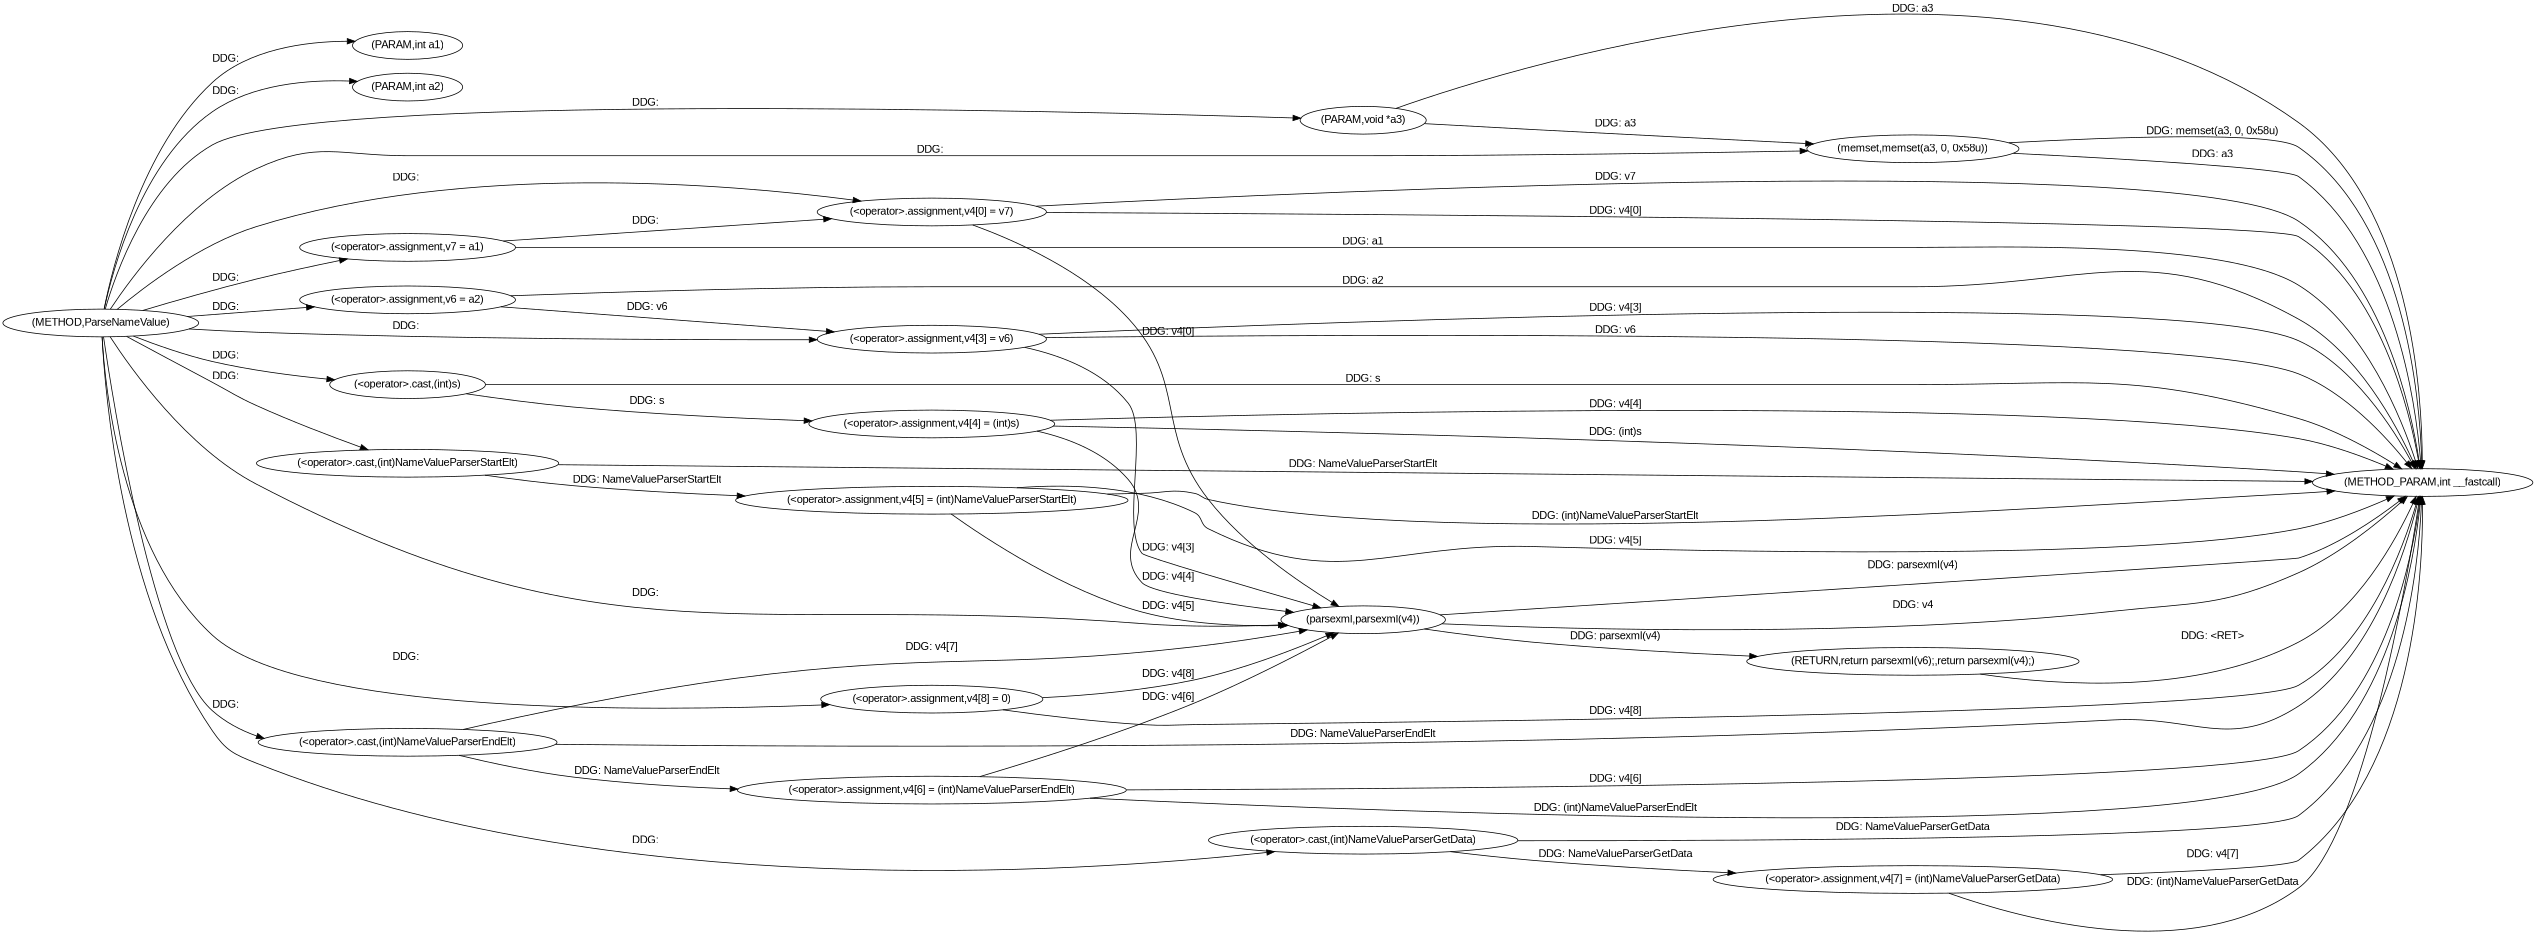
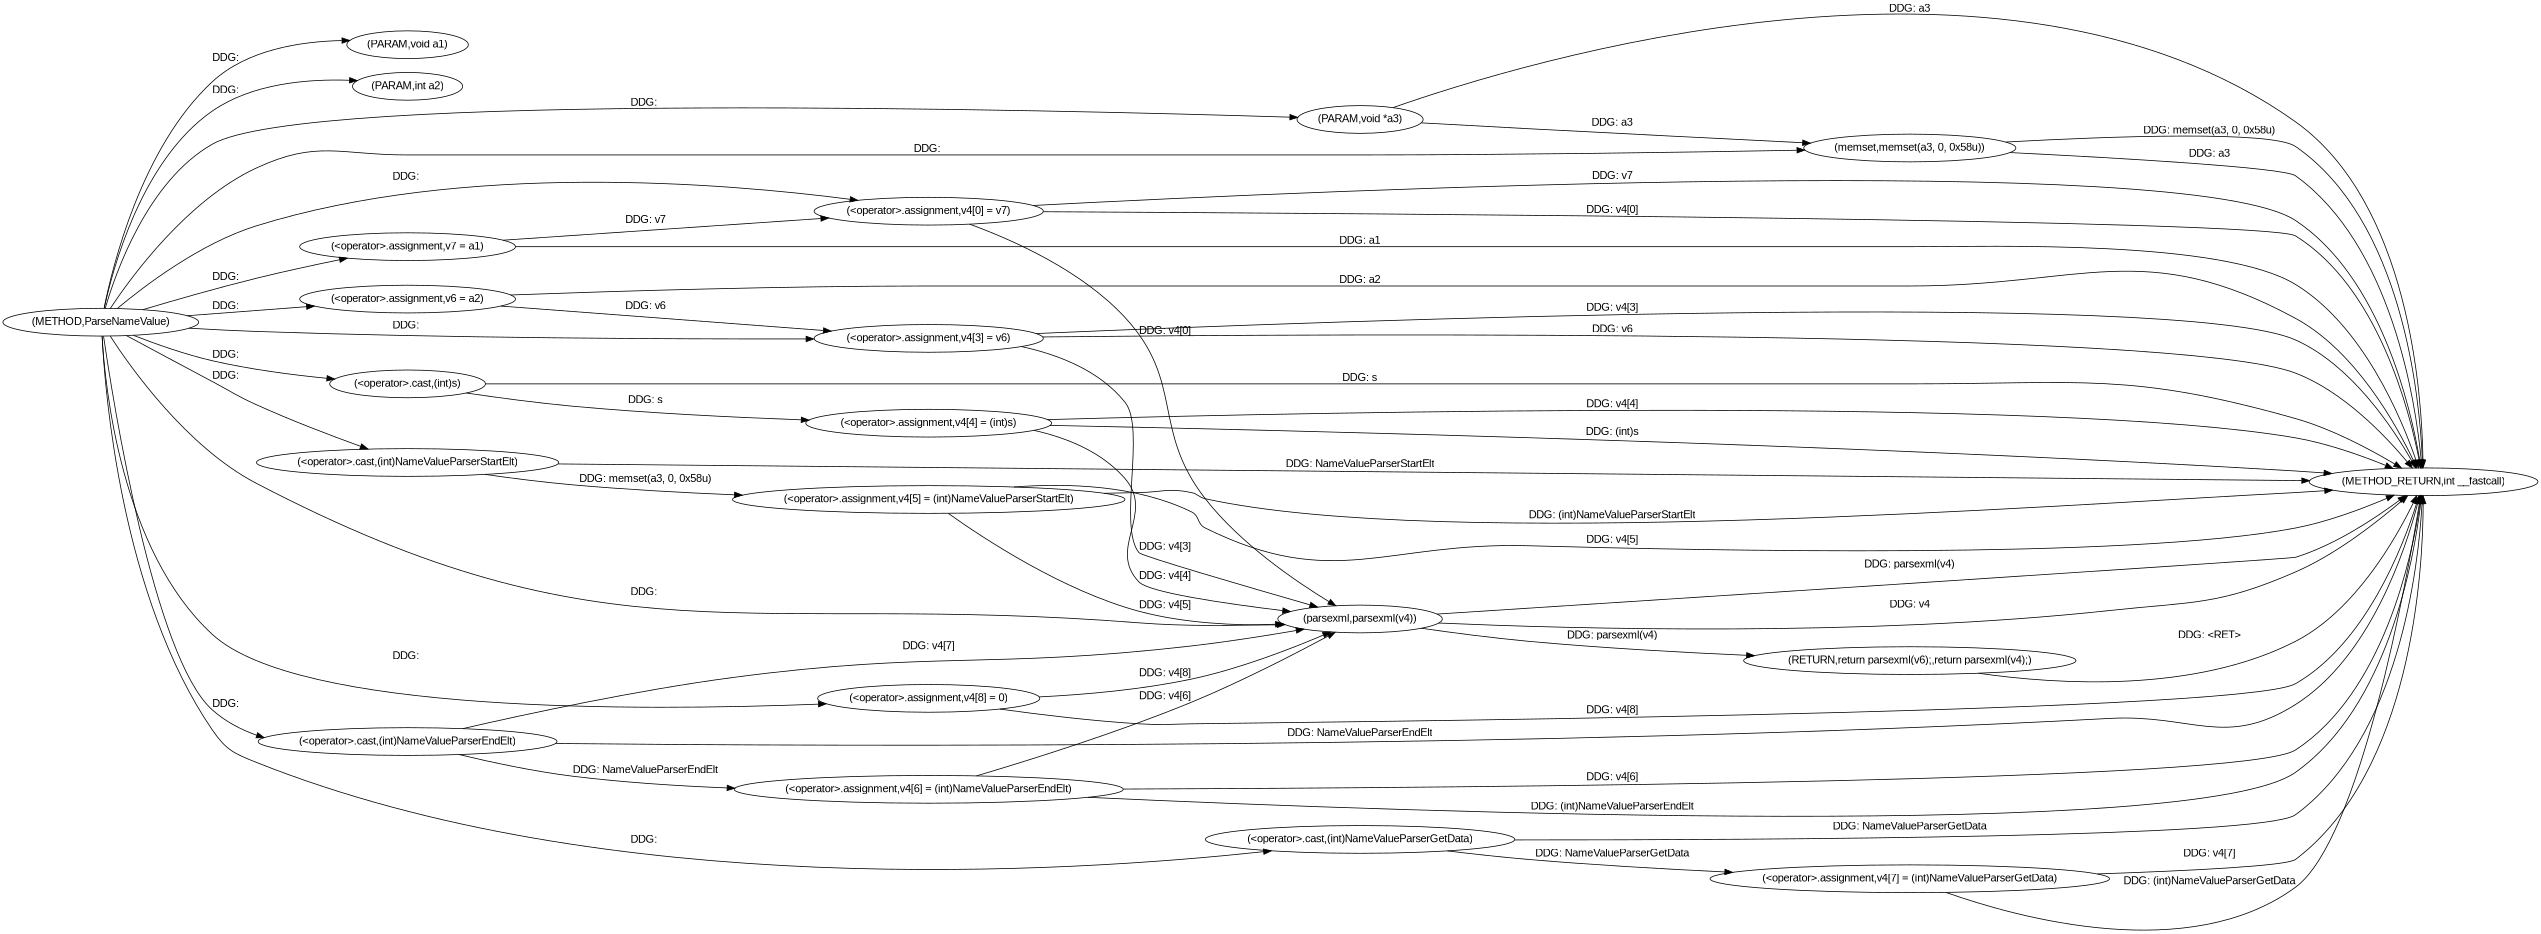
(408, 45) -> (408, 45)
(647, 221) -> (646, 220)
(647, 480) -> (646, 479)
(2423, 483) -> (2424, 482)
